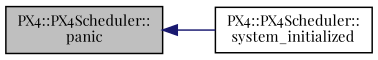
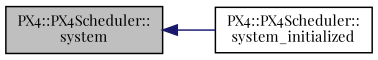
(84, 30) -> (84, 30)
